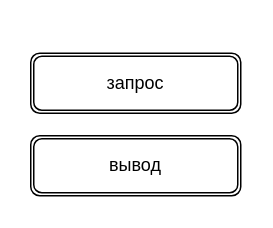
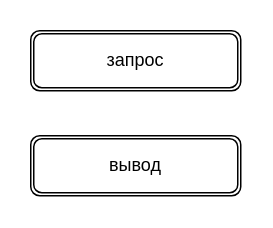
(136, 83) -> (136, 61)
